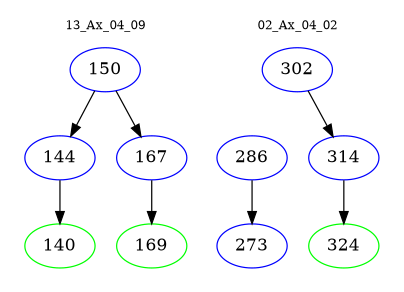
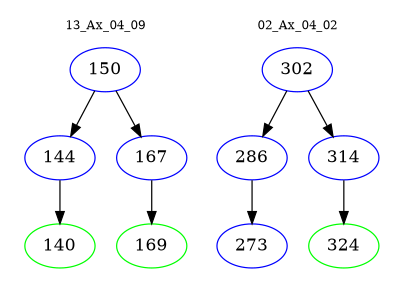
none -> (278, 108)
